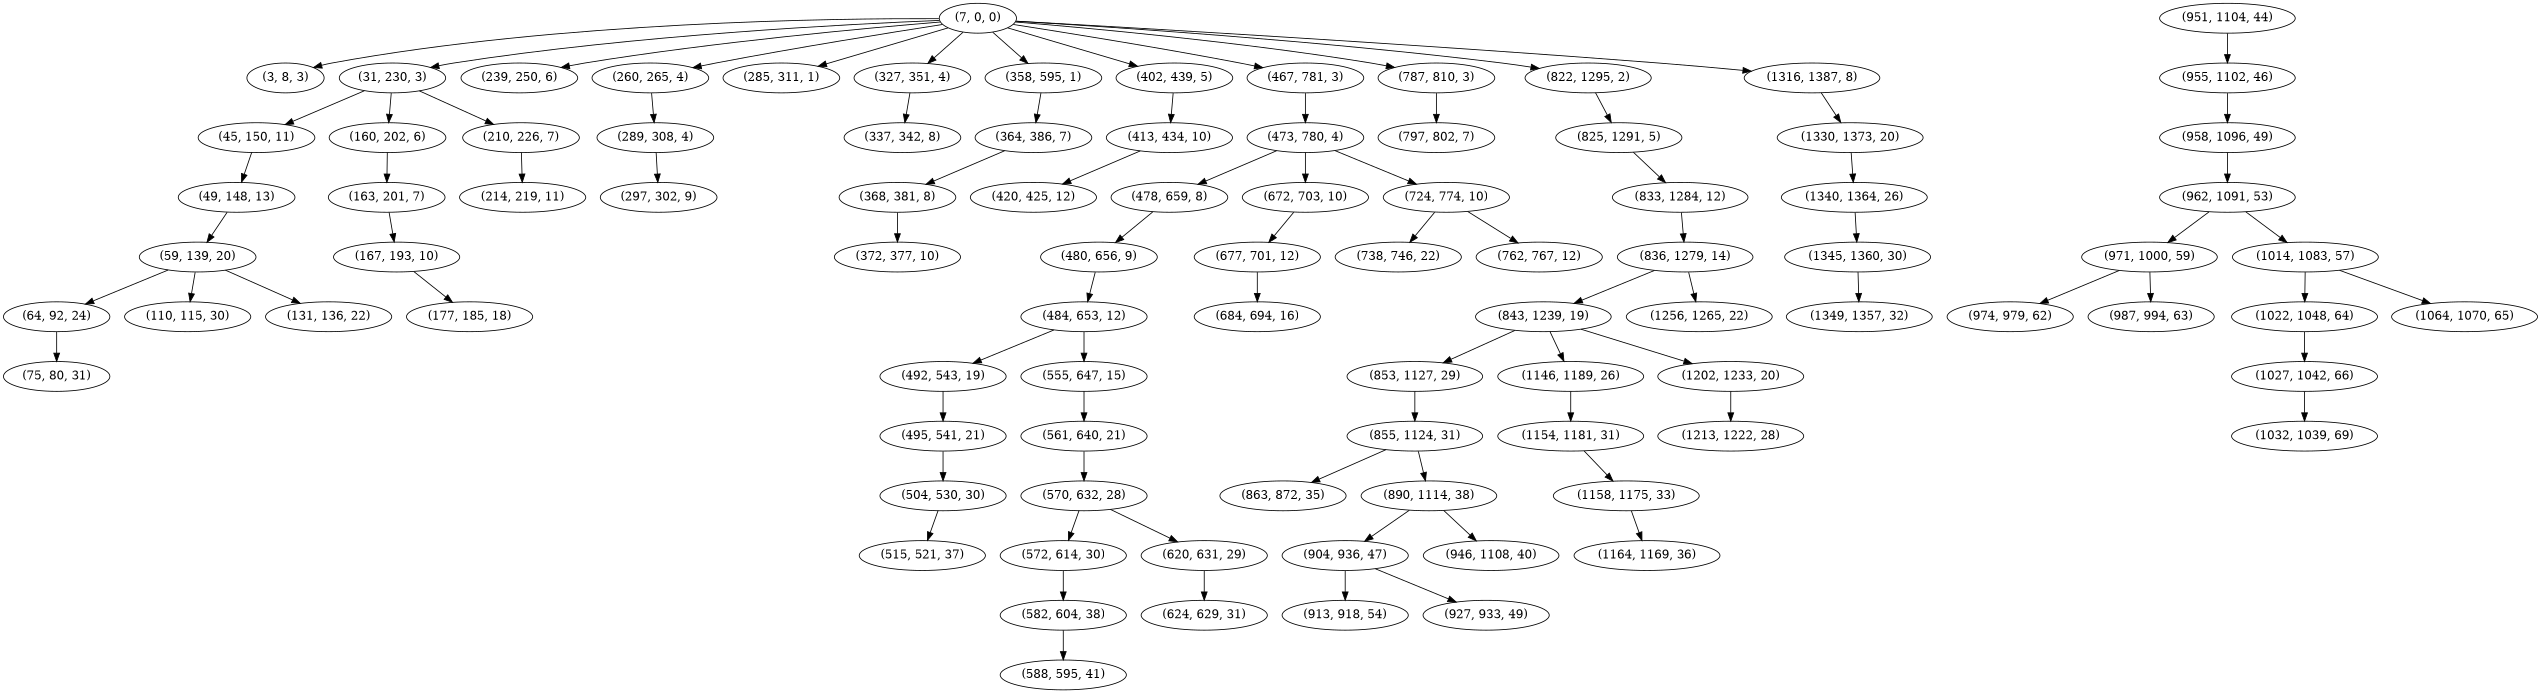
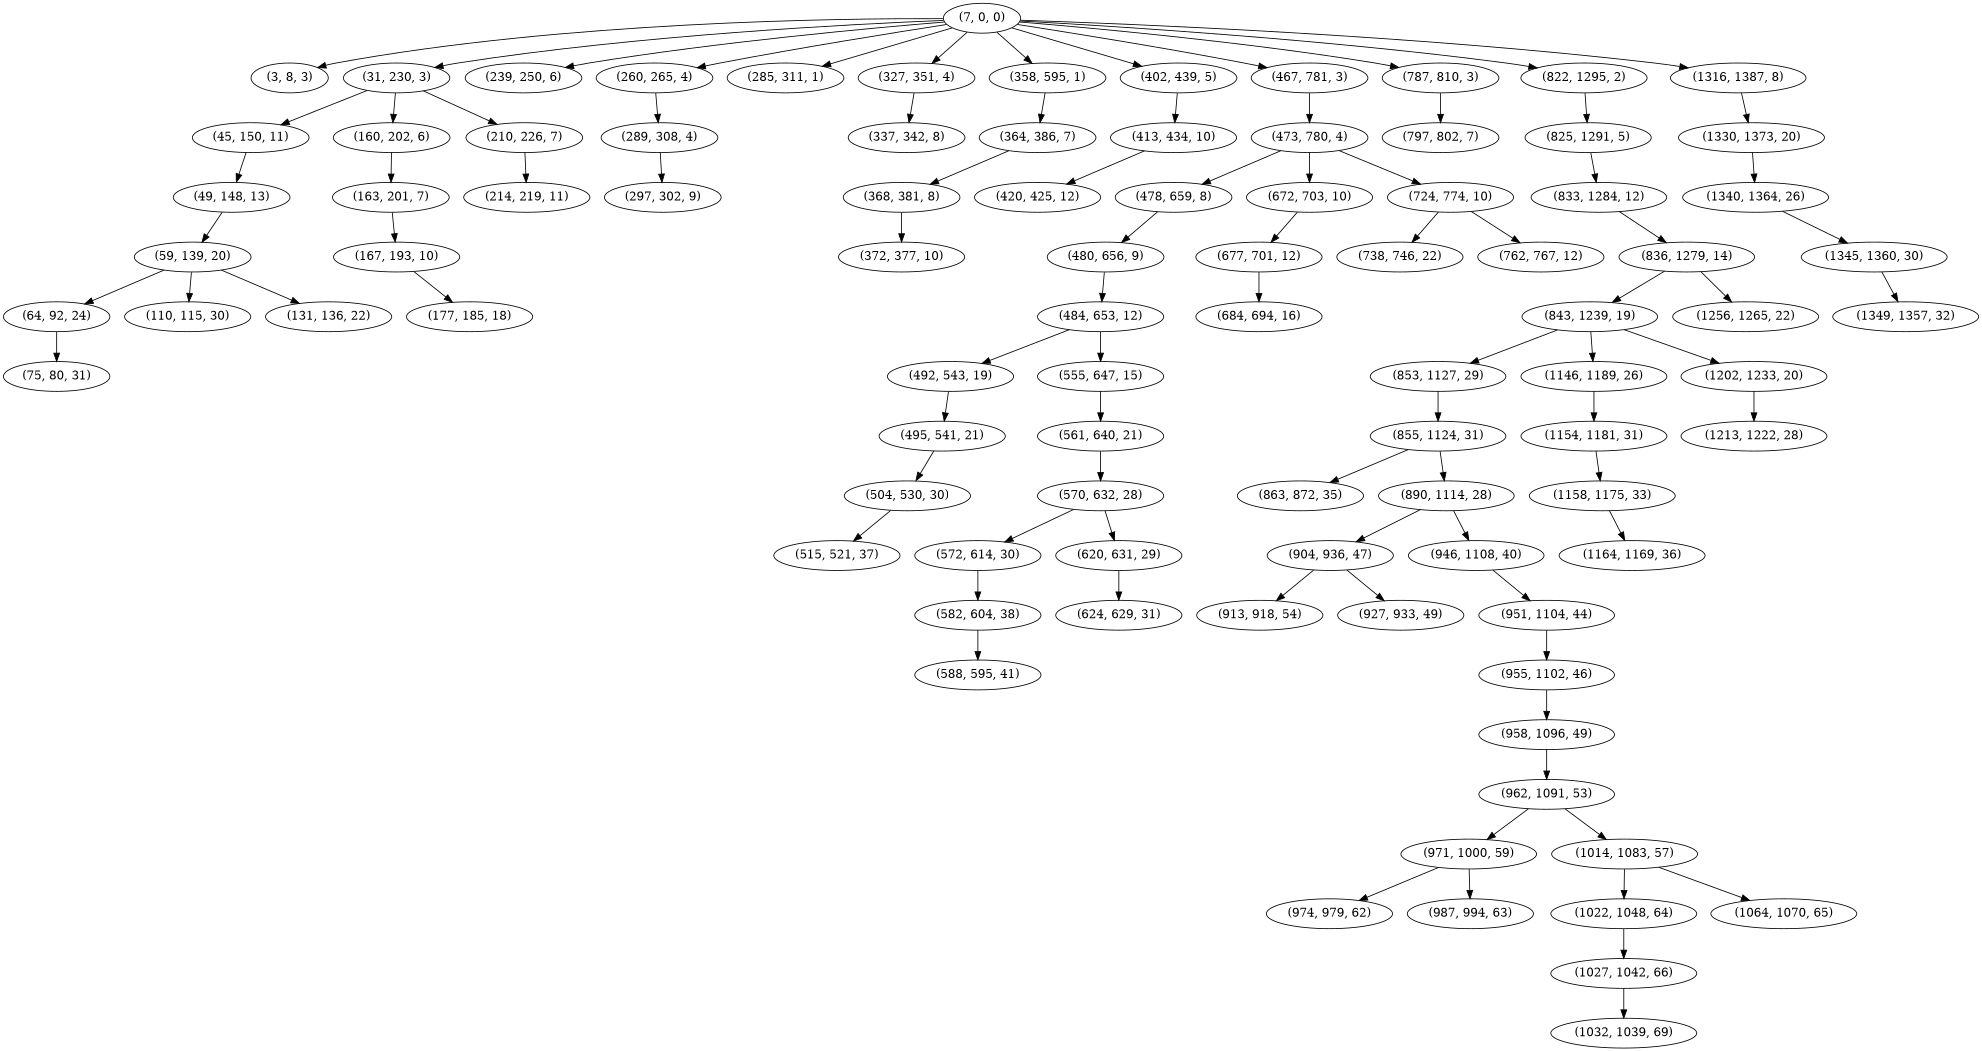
(1429, 496) -> (1446, 496)
none -> (1508, 583)
